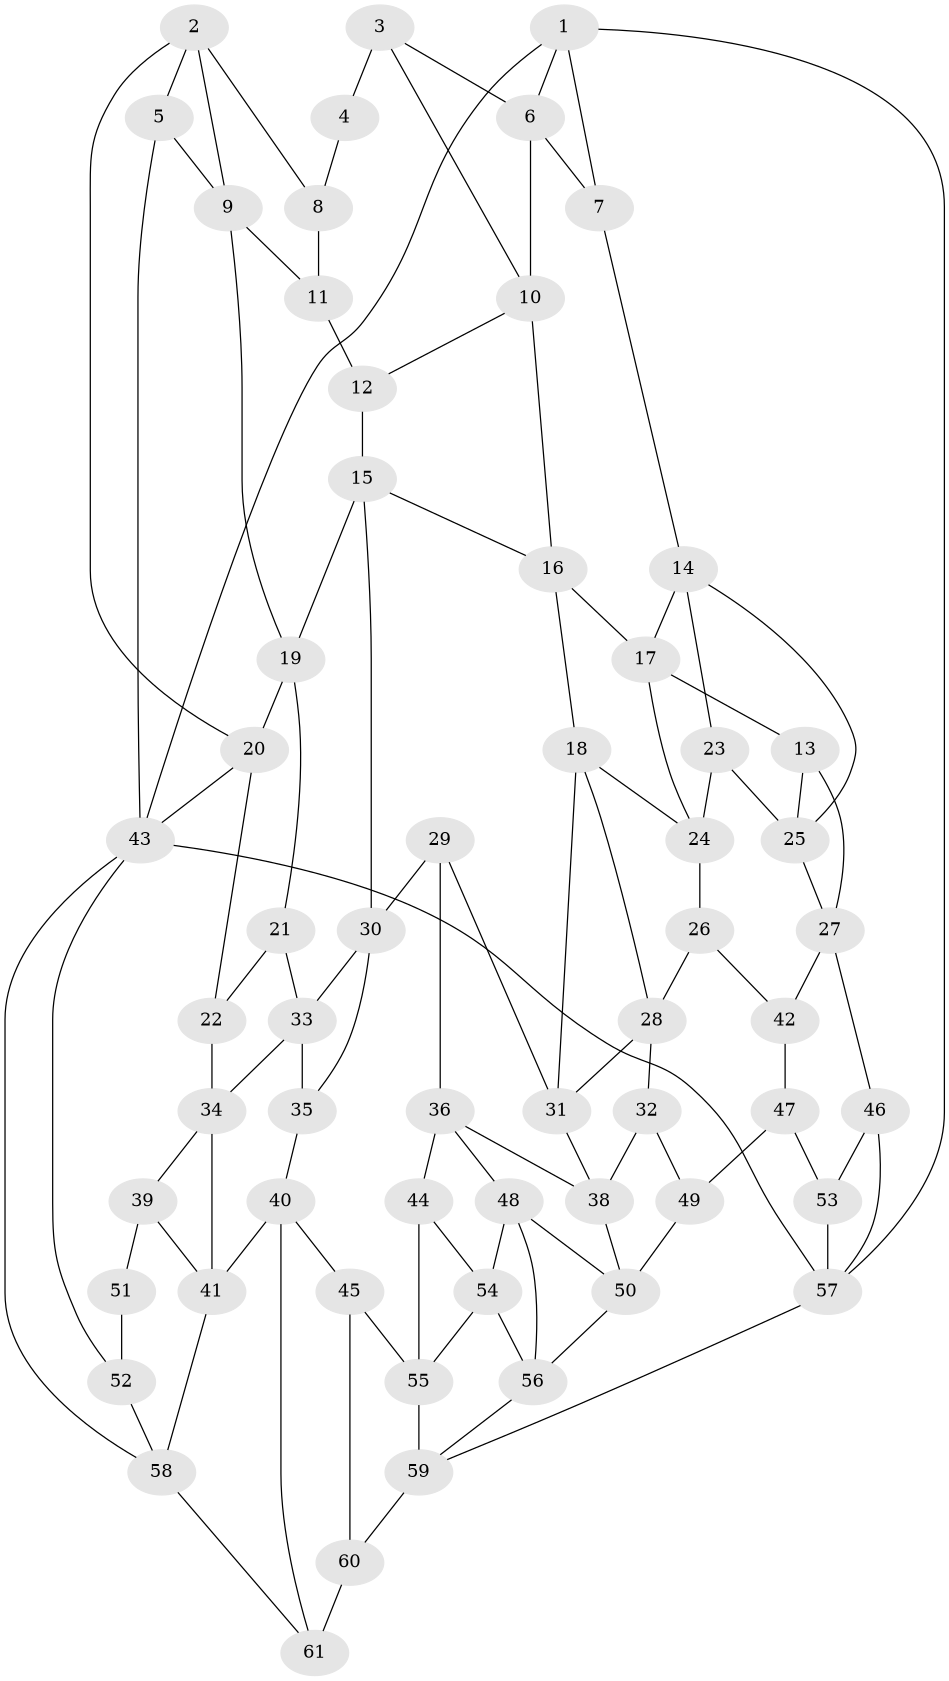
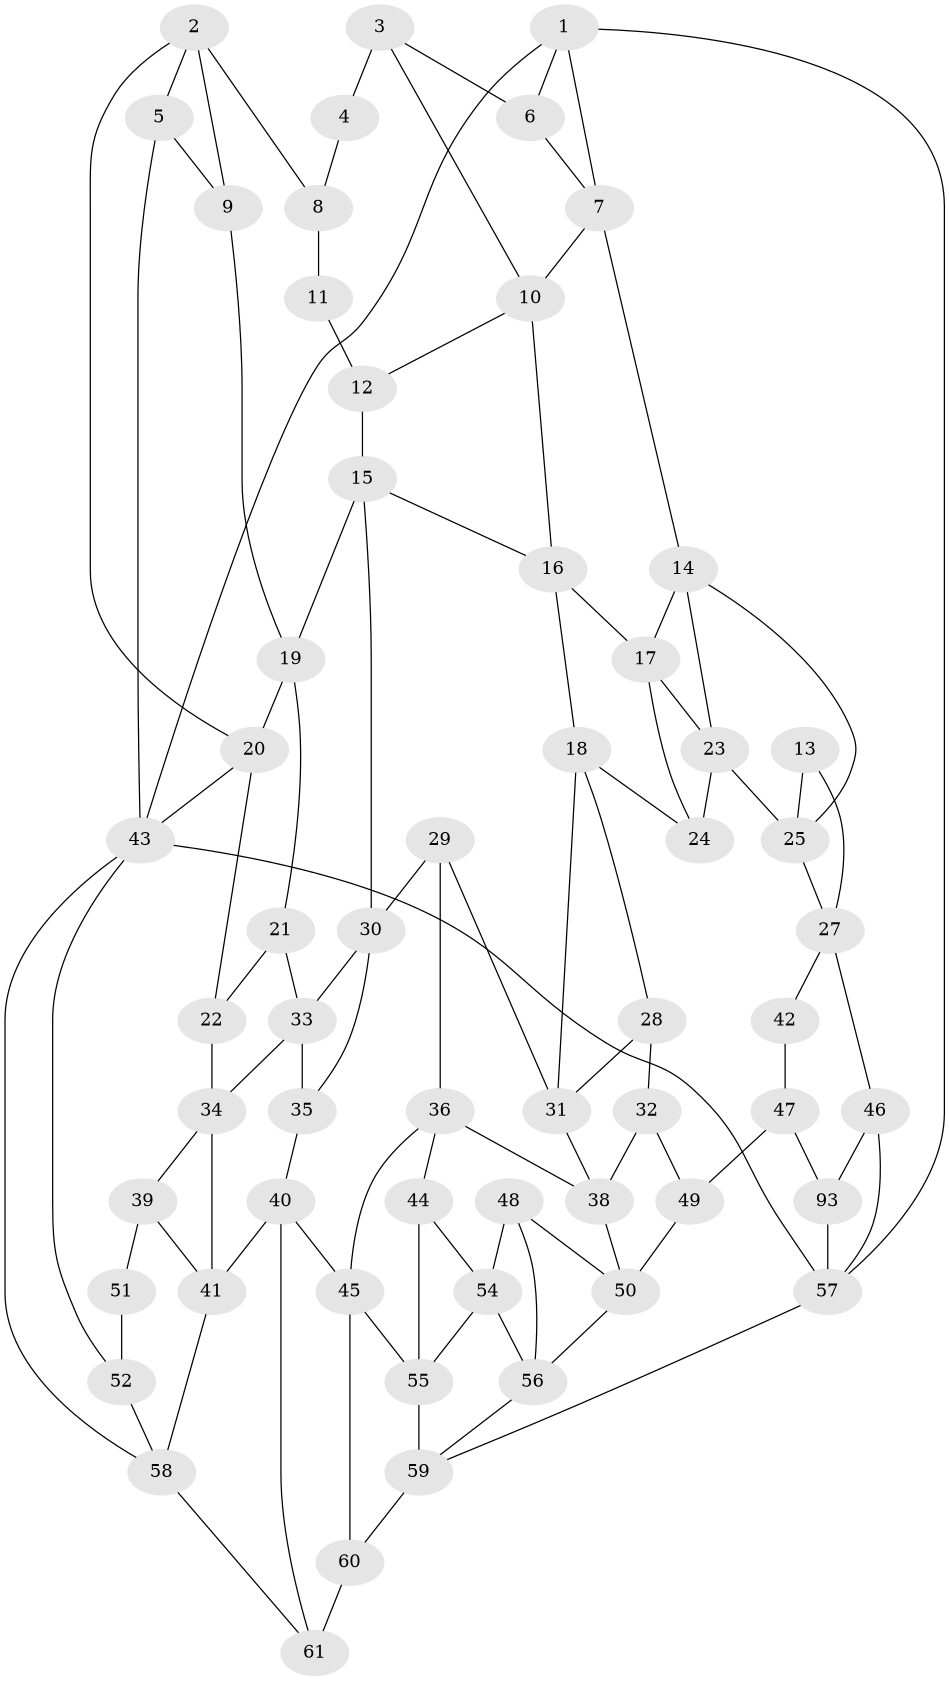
(531, 208) -> (565, 253)
(273, 253) -> none
(725, 705) -> (680, 705)
(700, 931) -> none
(475, 1156) -> (368, 1191)
(828, 1201) -> (828, 1201)
